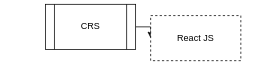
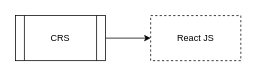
(90, 27) -> (60, 38)
